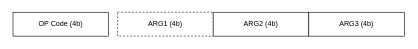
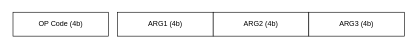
(165, 24) -> (165, 24)
